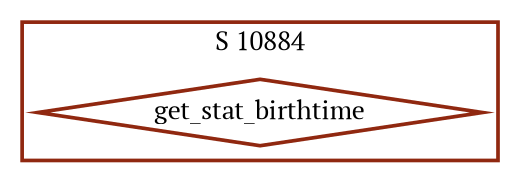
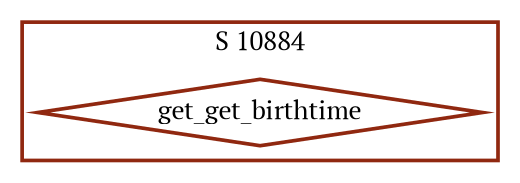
(260, 113) -> (260, 113)
